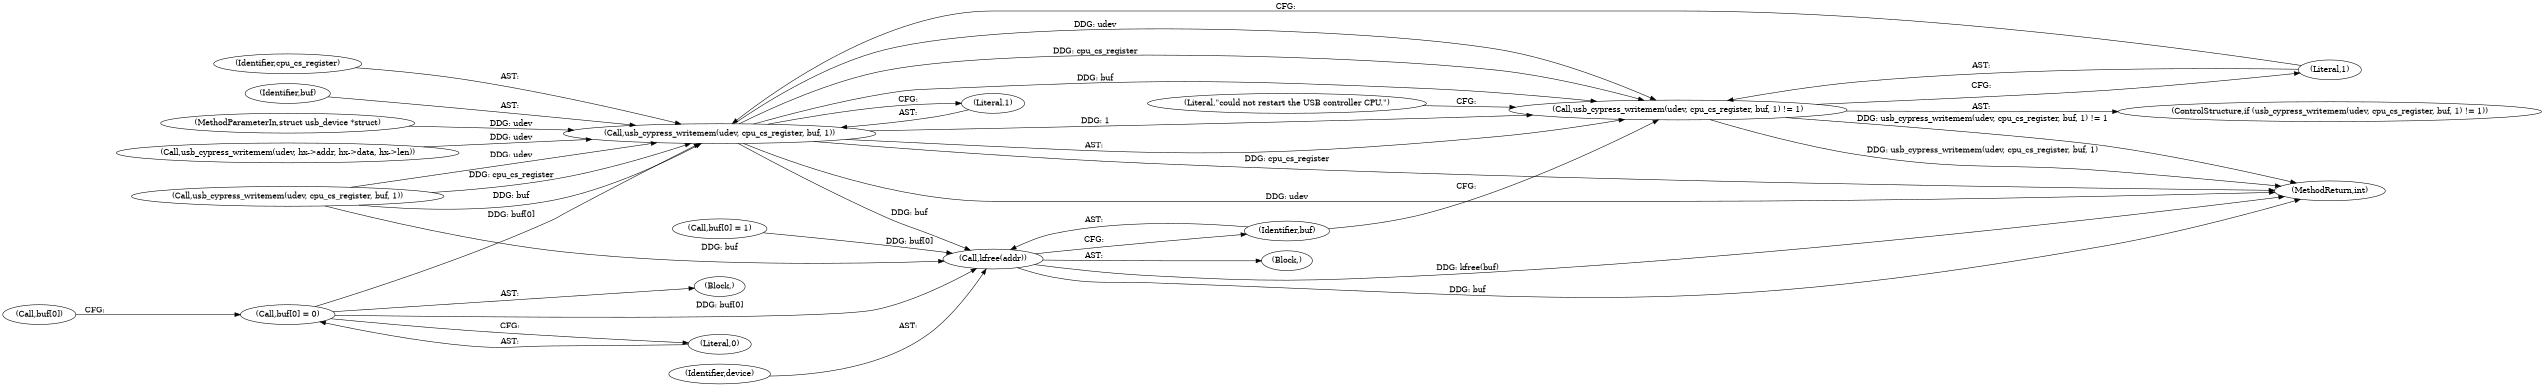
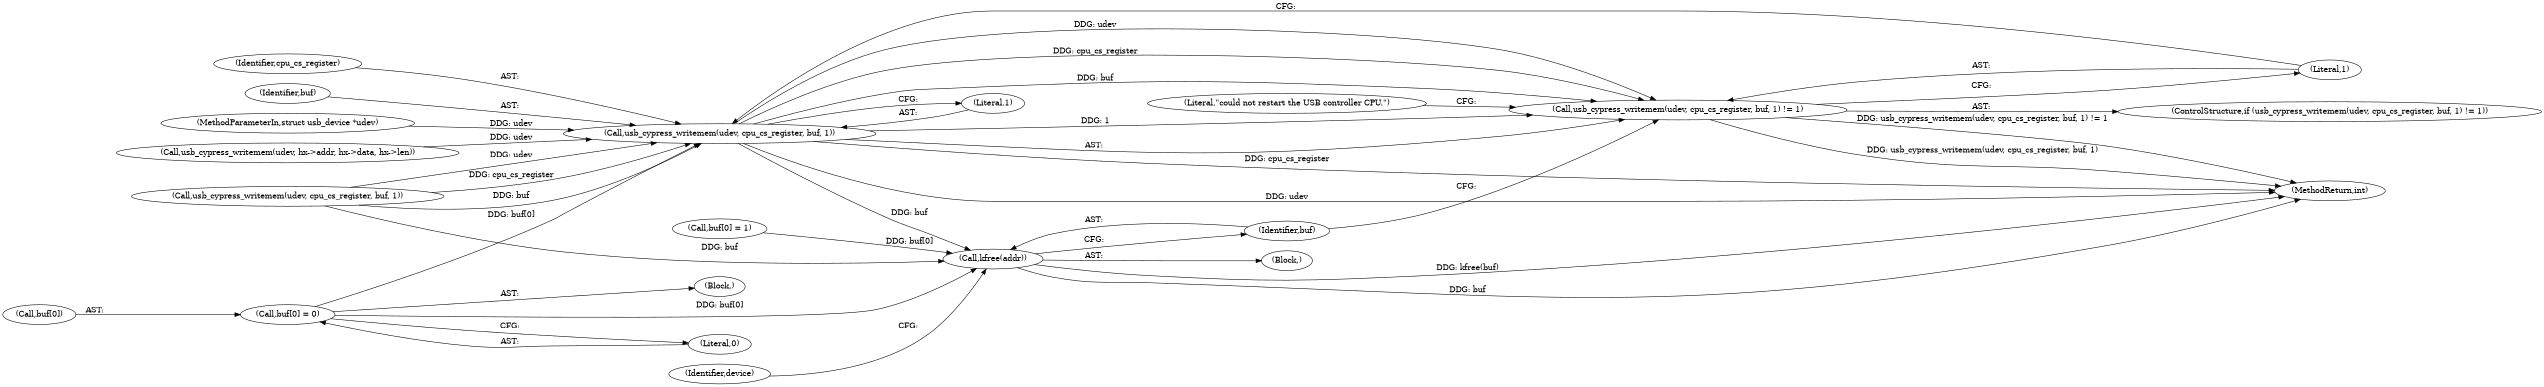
(288, 123) -> (288, 123)
(96, 310) -> (96, 310)
(909, 326) -> (909, 326)
